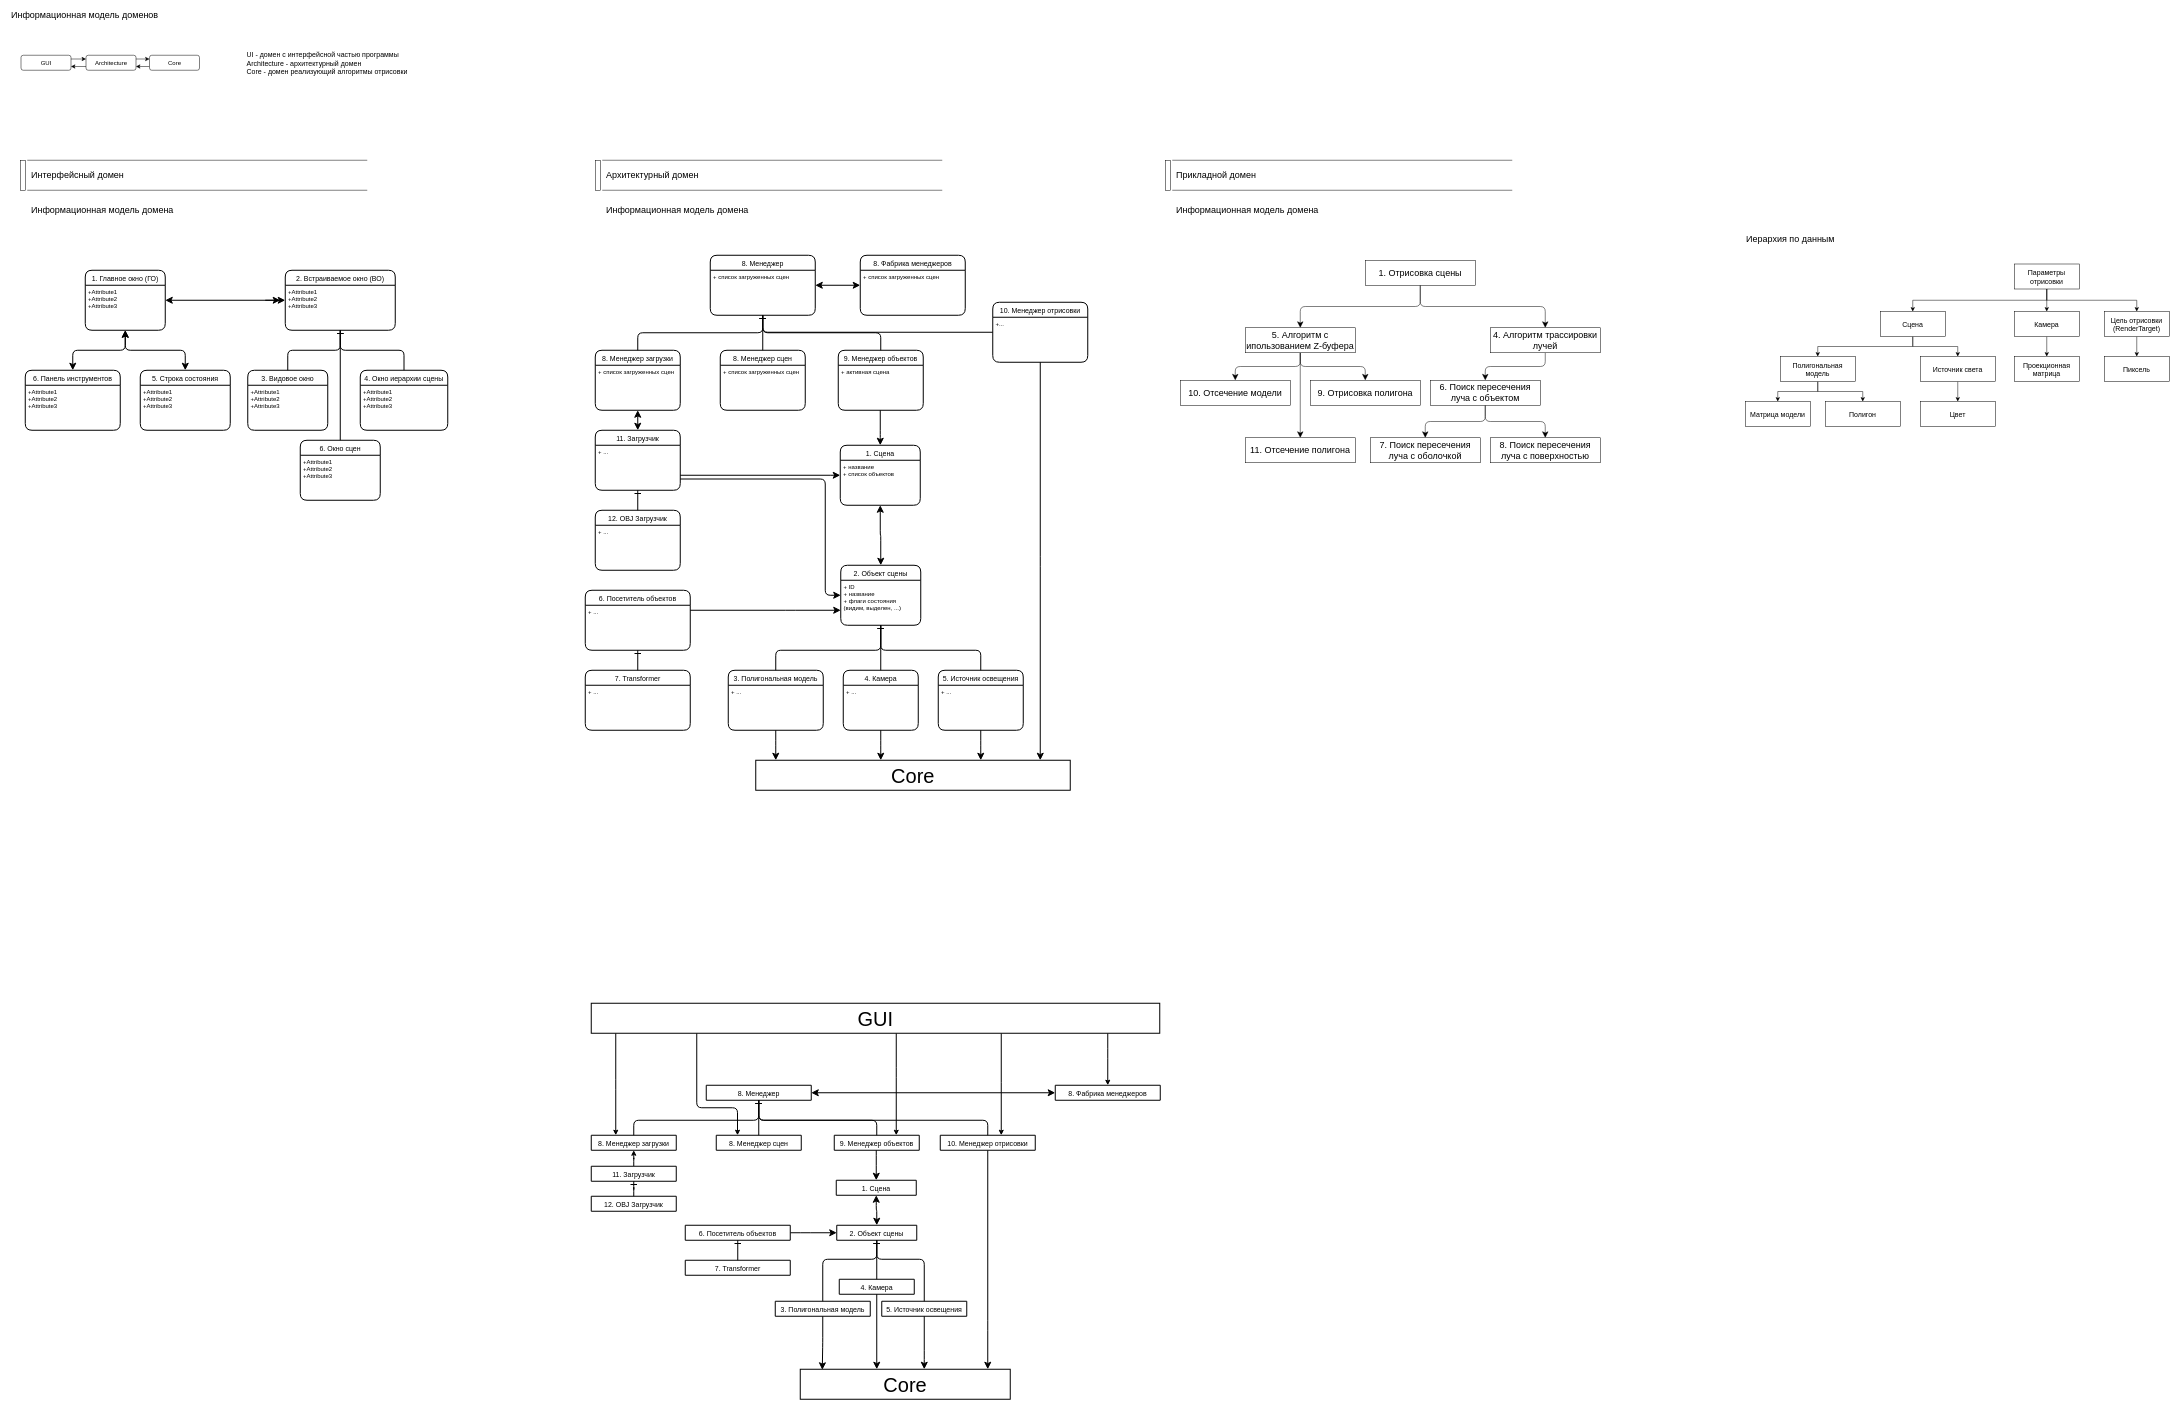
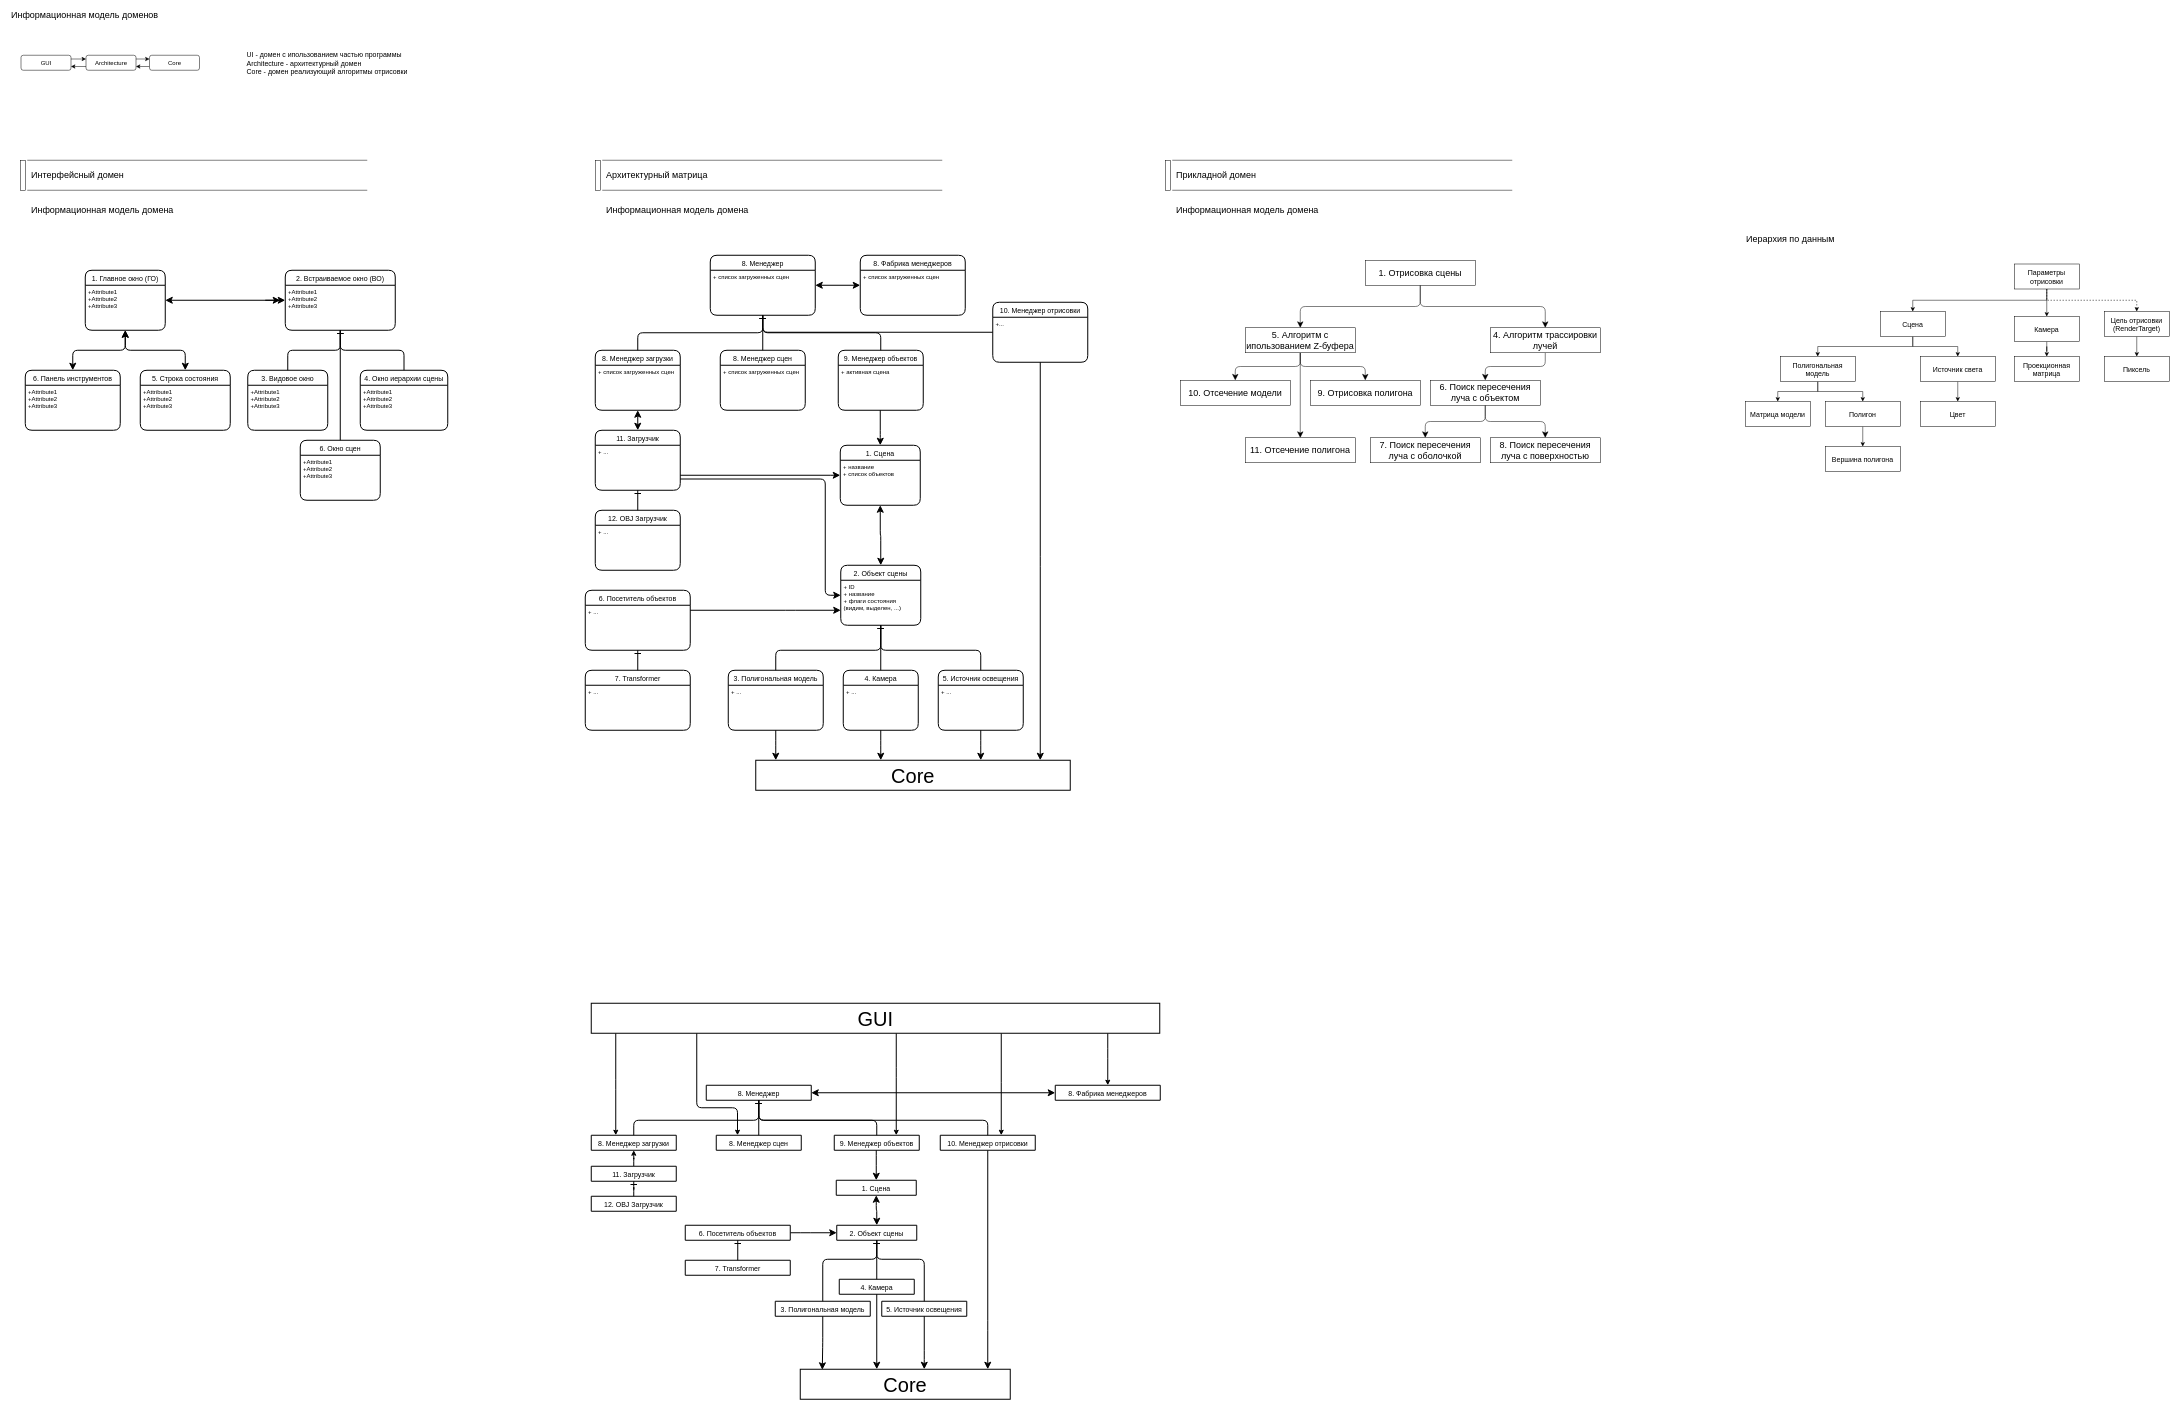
(317, 55) -> (317, 55)
(637, 175) -> (641, 175)
(2096, 300) -> (2096, 300)
(2047, 324) -> (2047, 329)
none -> (1863, 441)
none -> (1863, 459)
